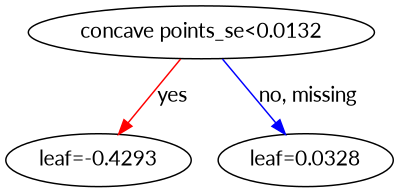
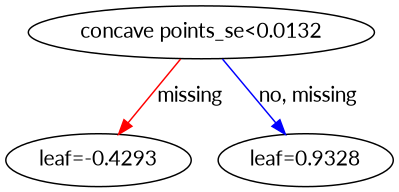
(173, 96) -> (190, 96)
(306, 160) -> (306, 160)
